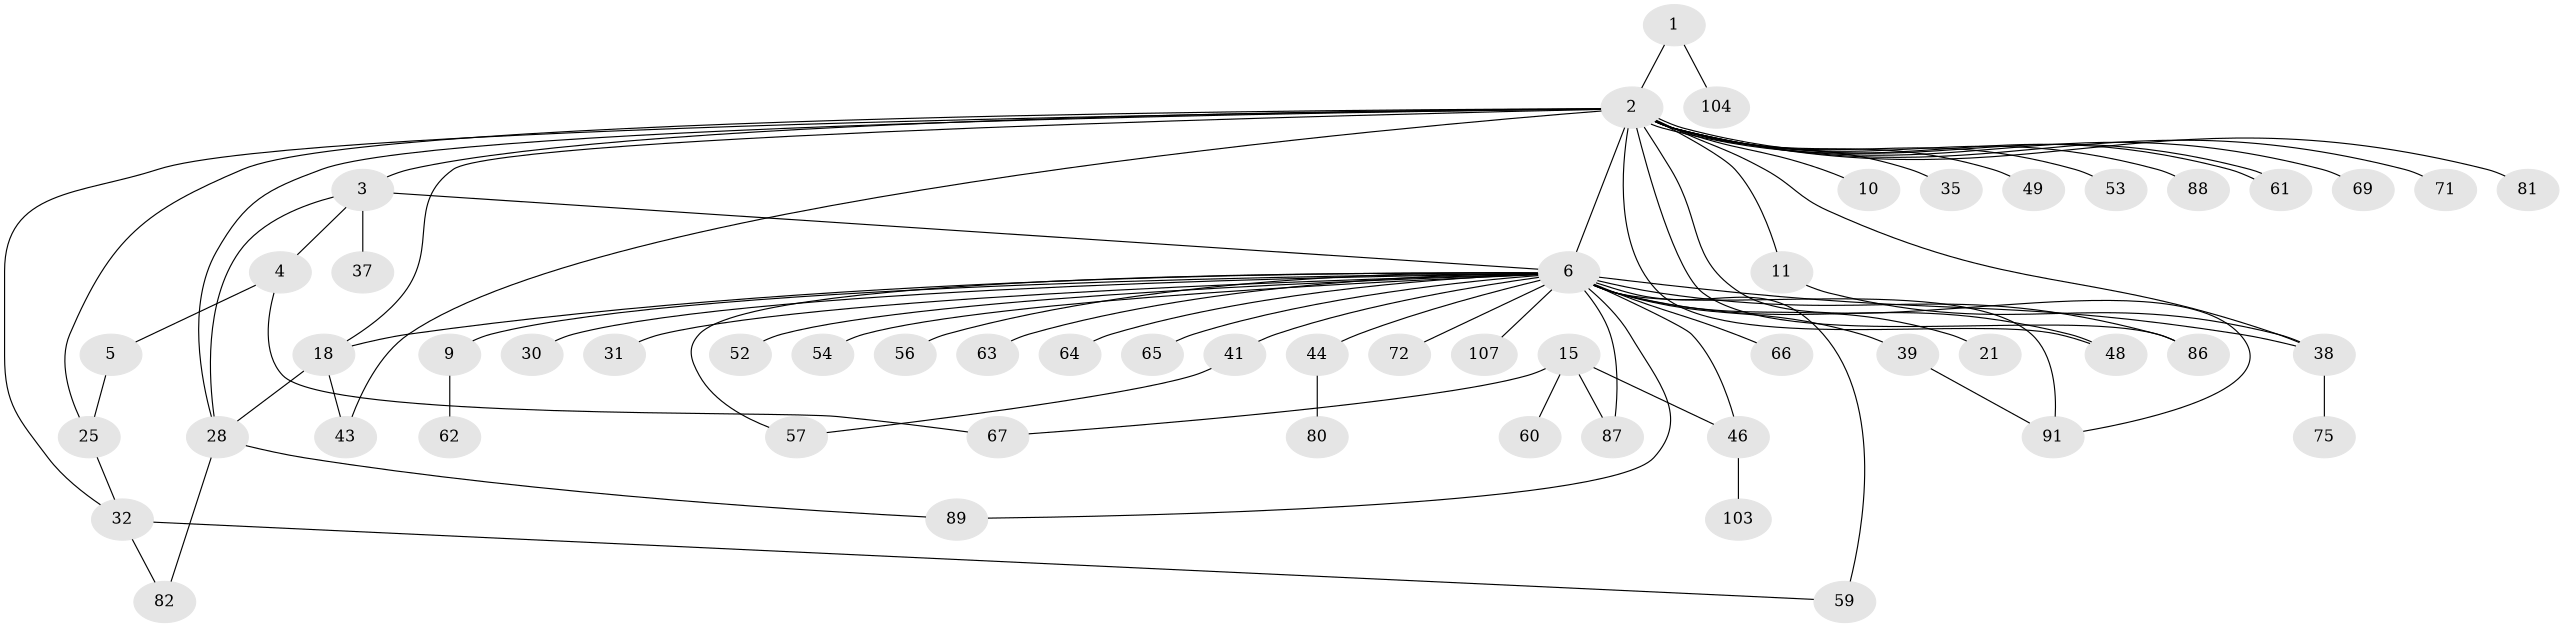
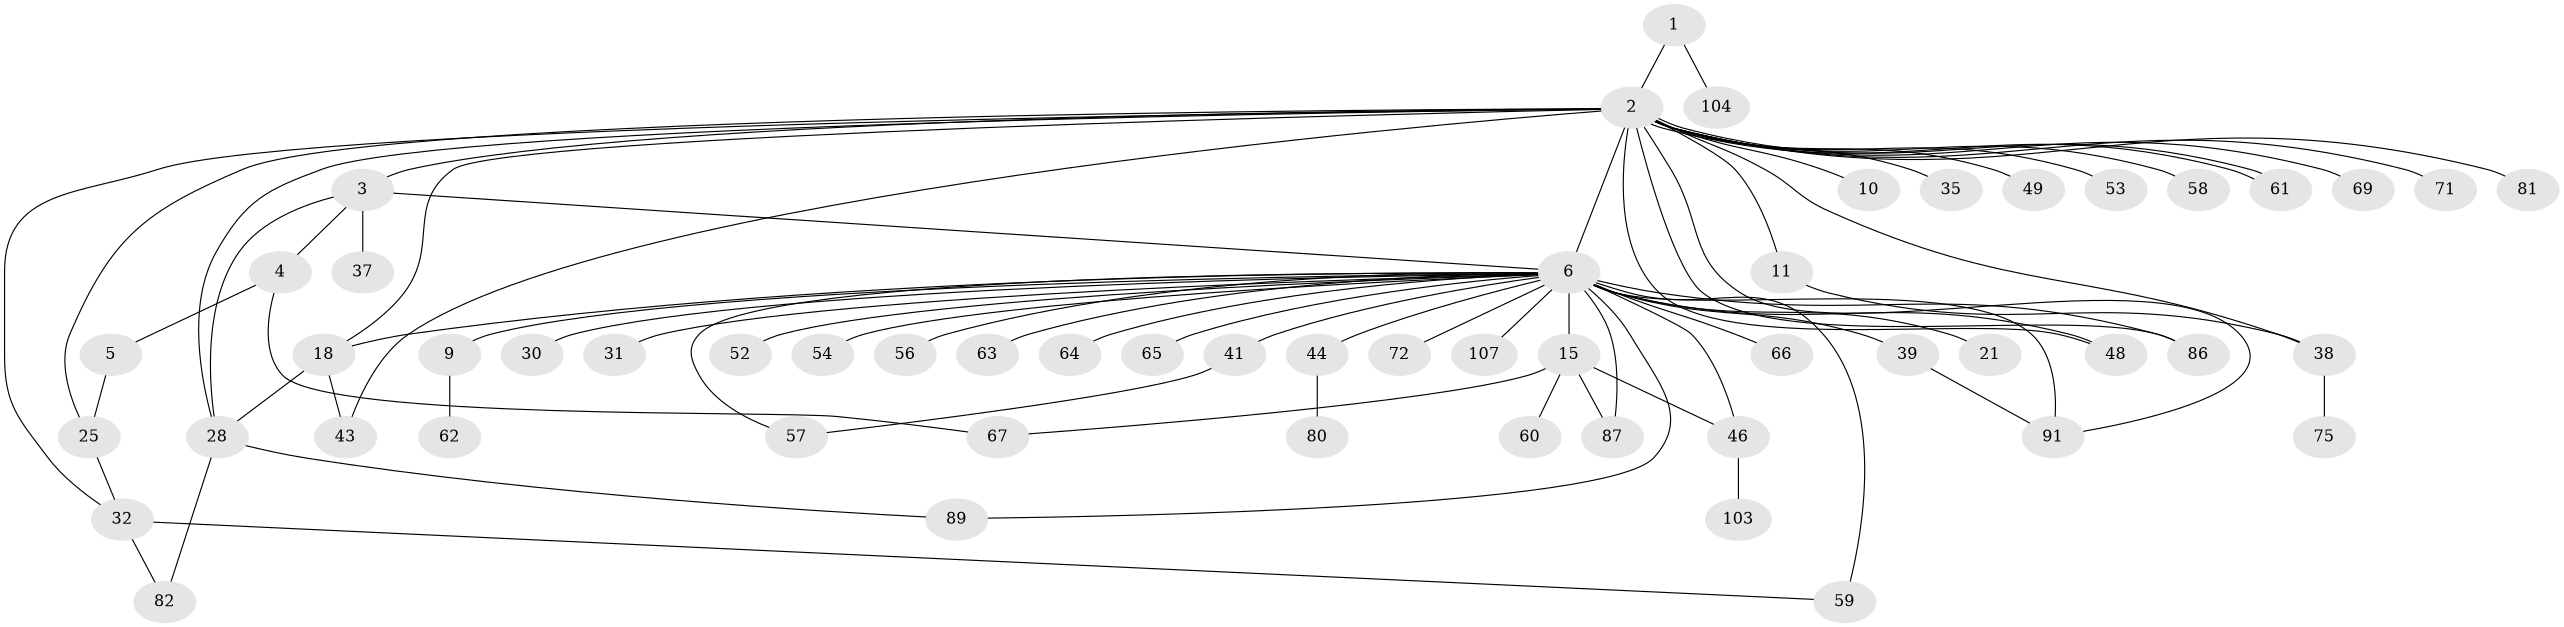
(2198, 190) -> (2198, 190)
(1948, 307) -> (1569, 314)
